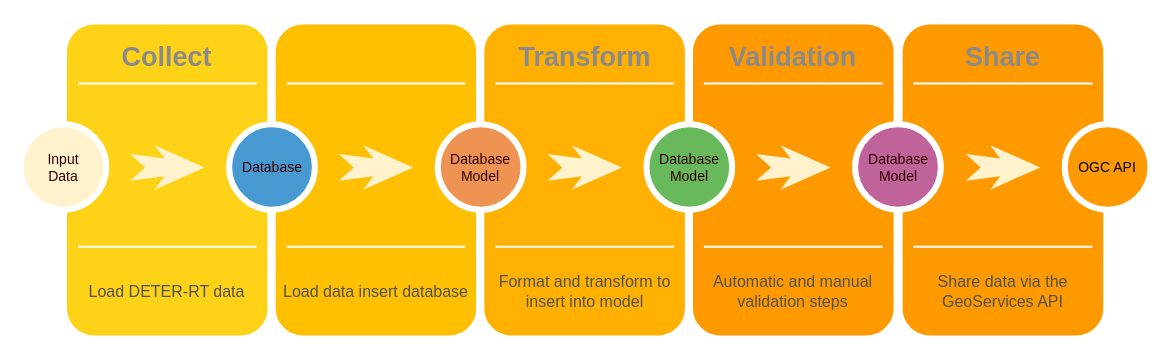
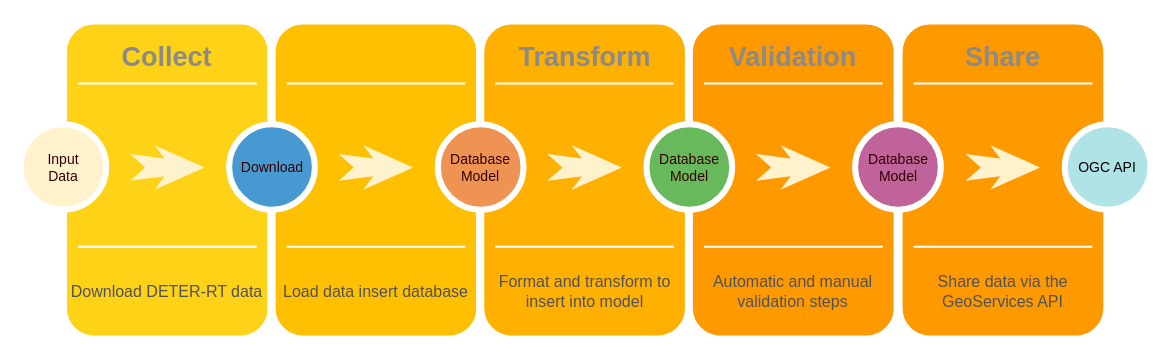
(1108, 167) -> (1108, 167)
(273, 168) -> (273, 168)
(167, 292) -> (167, 292)
